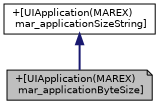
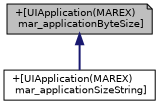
(80, 57) -> (80, 57)
